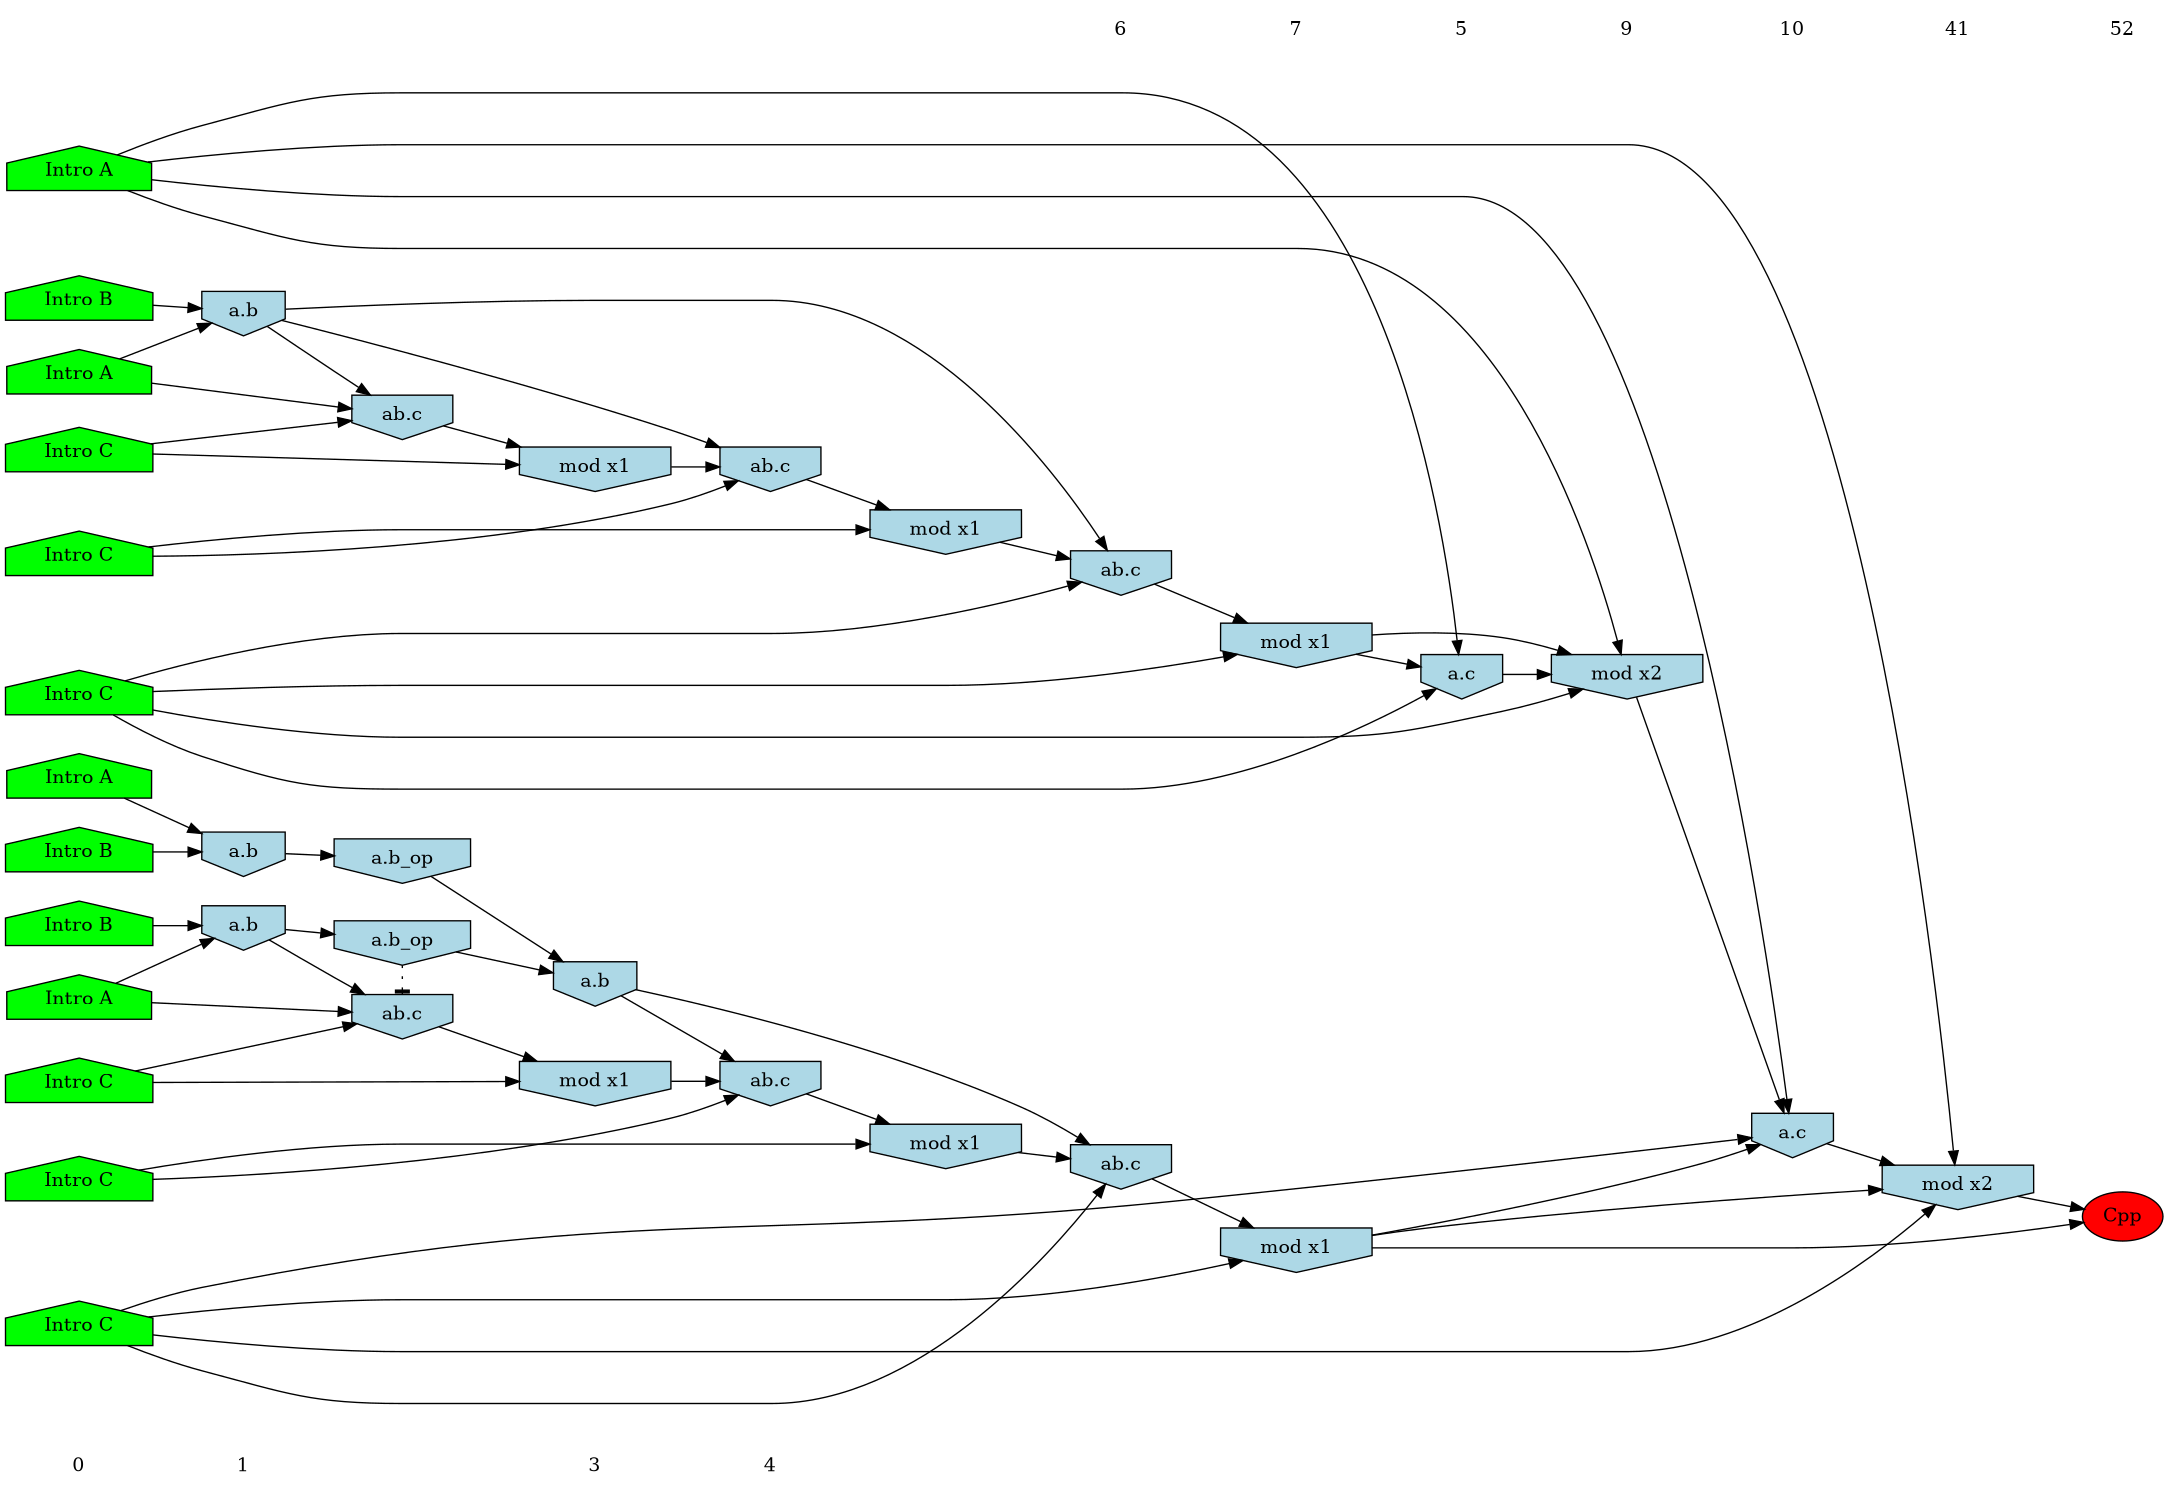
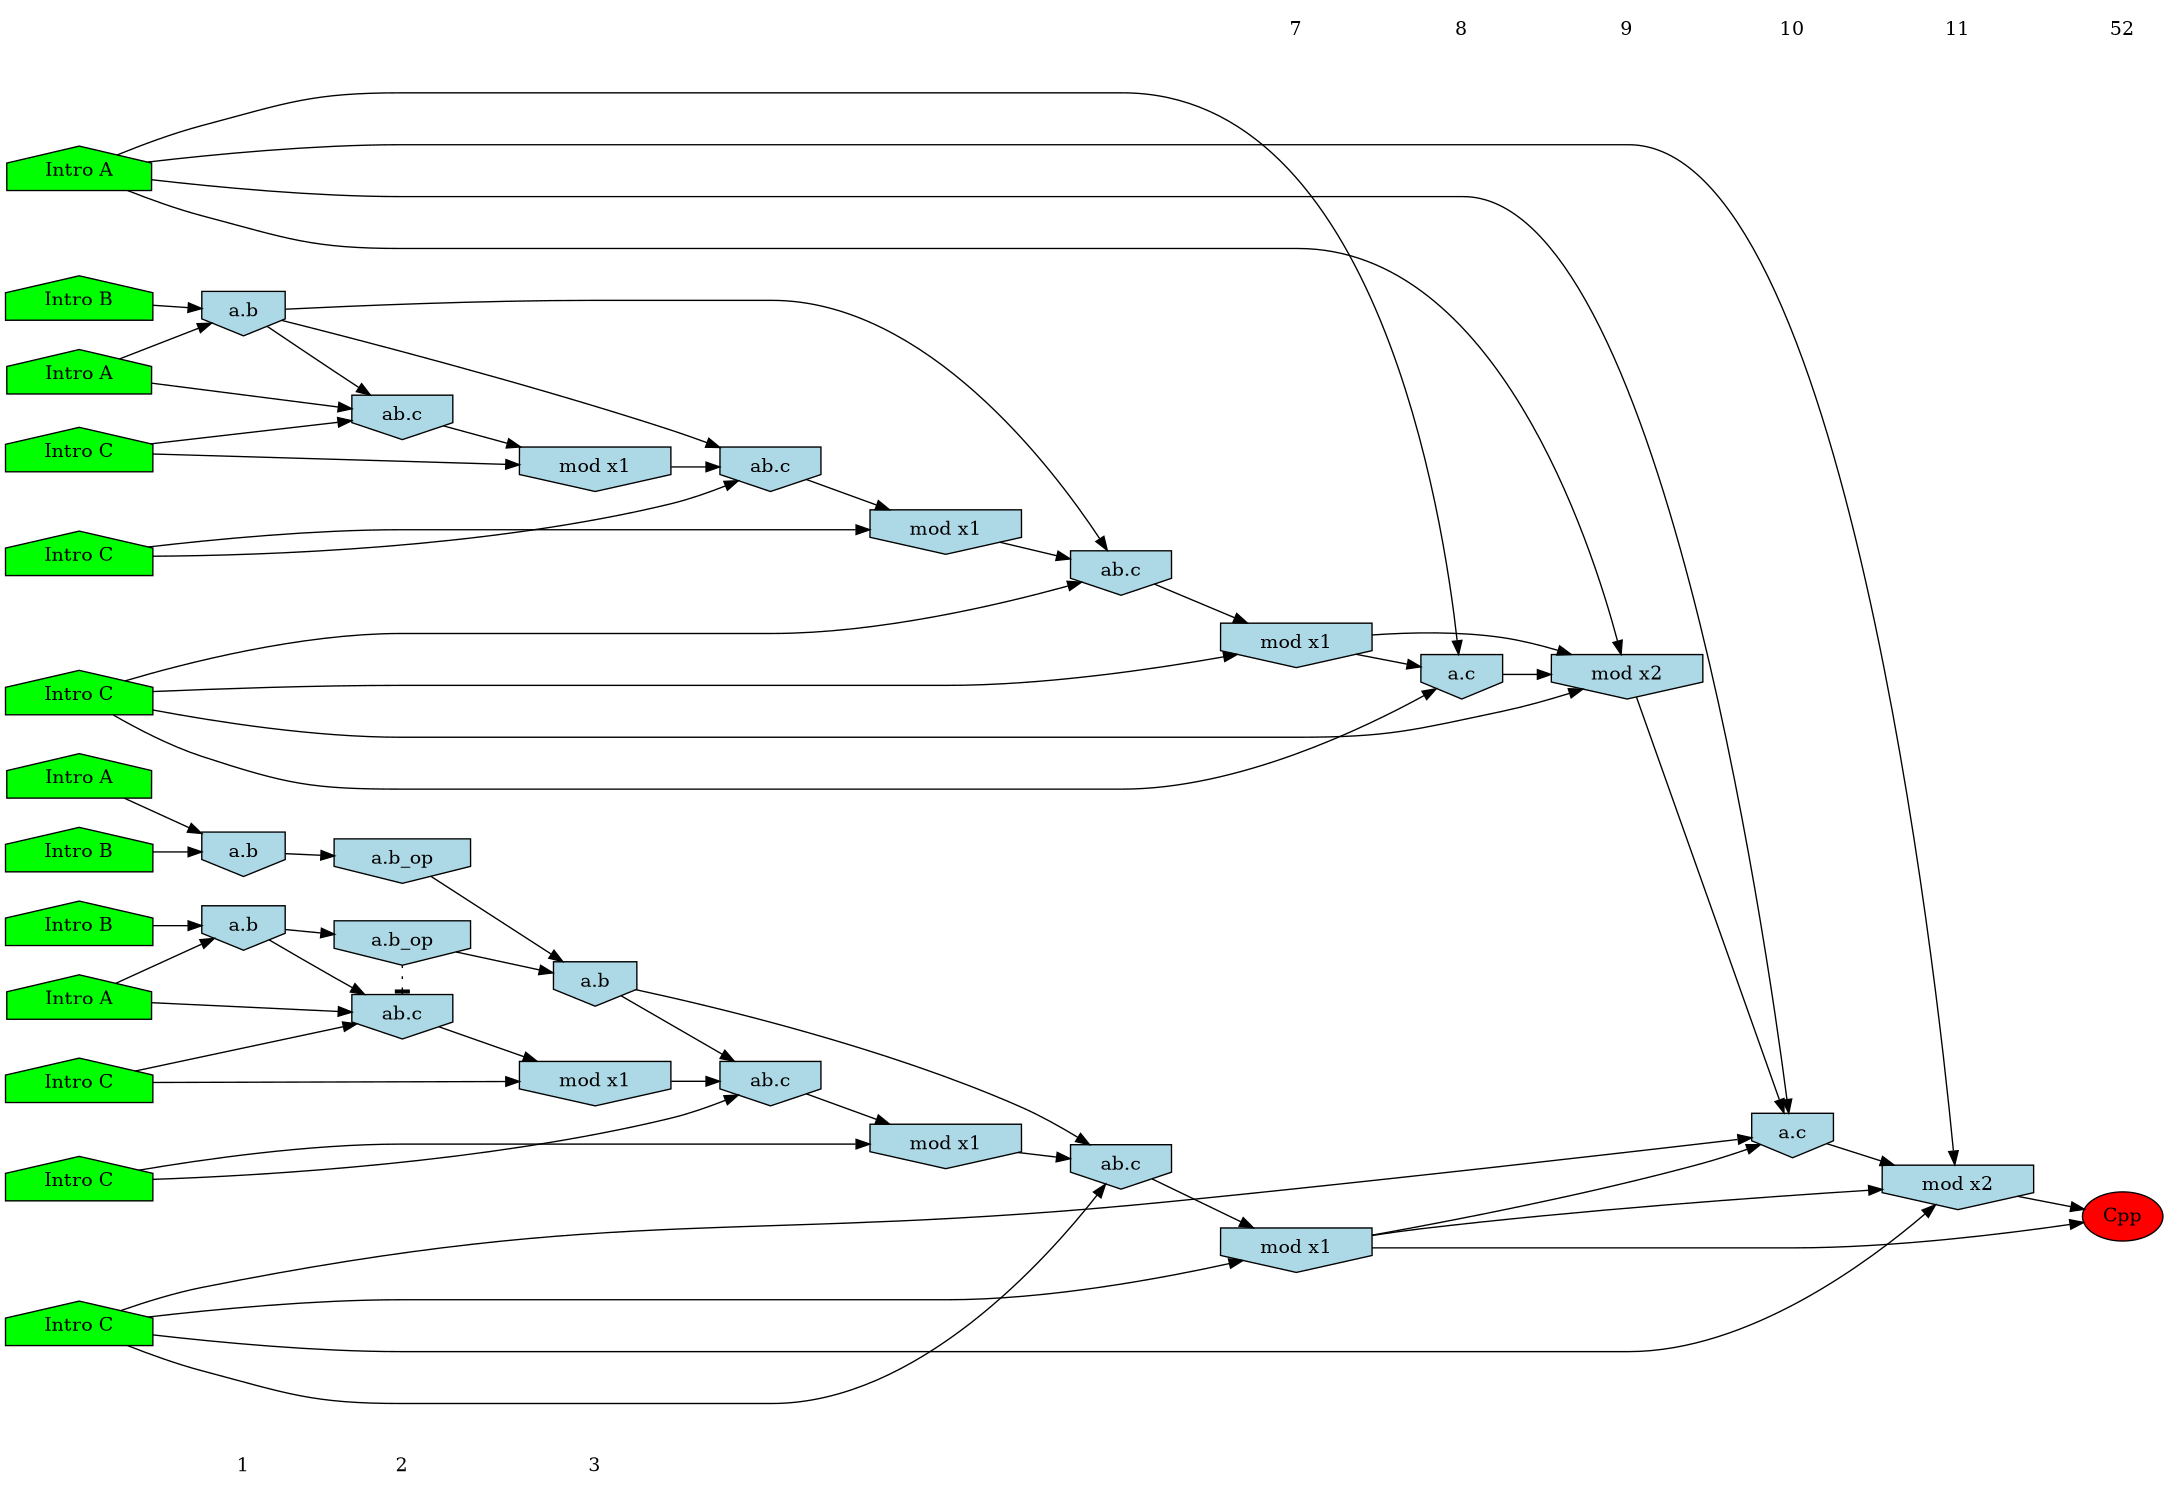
(1121, 30) -> none
(1462, 30) -> (1462, 30)
(1958, 30) -> (1958, 30)
(79, 1466) -> none
none -> (402, 1466)
(770, 1466) -> none
